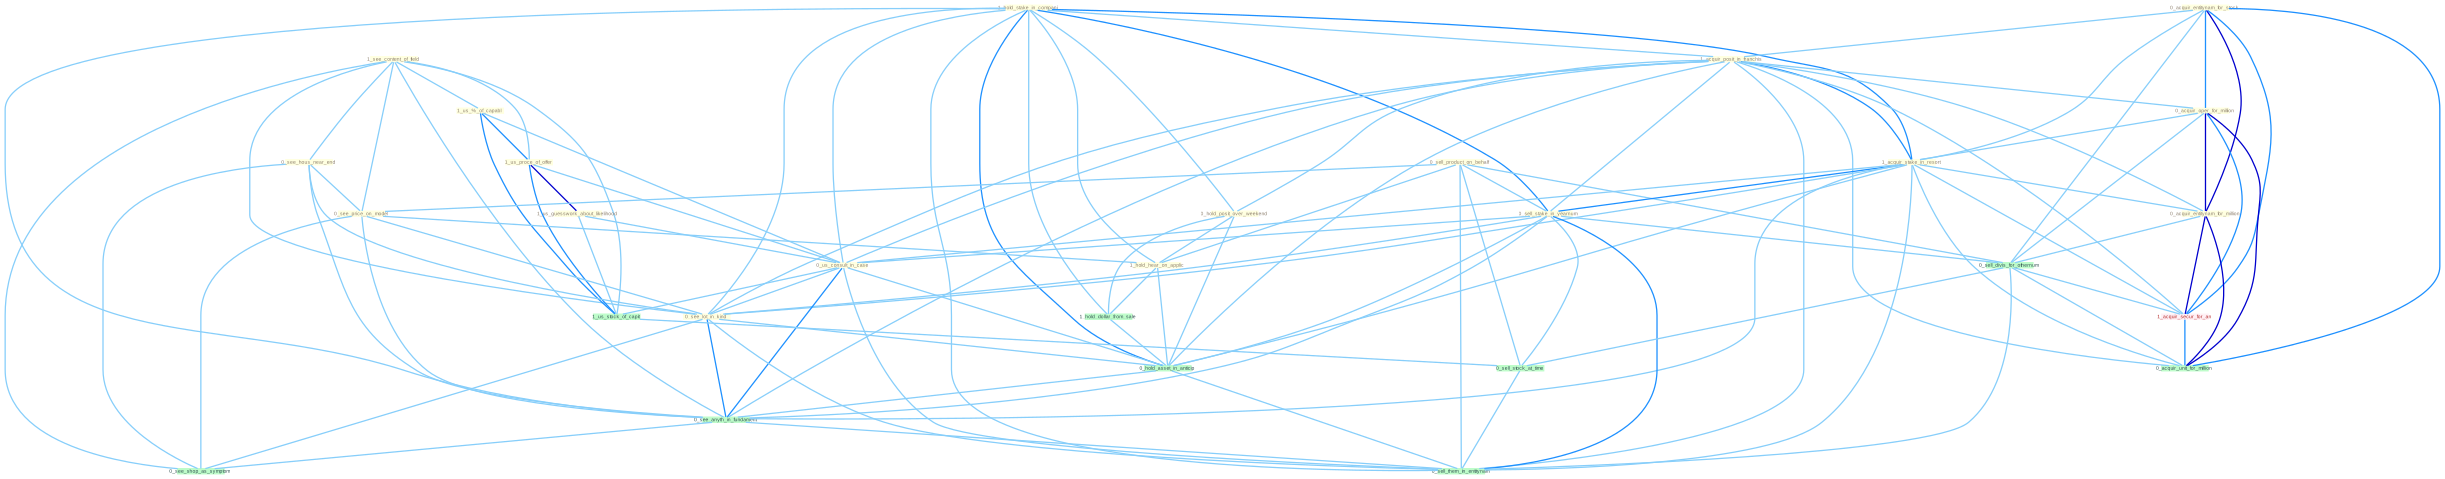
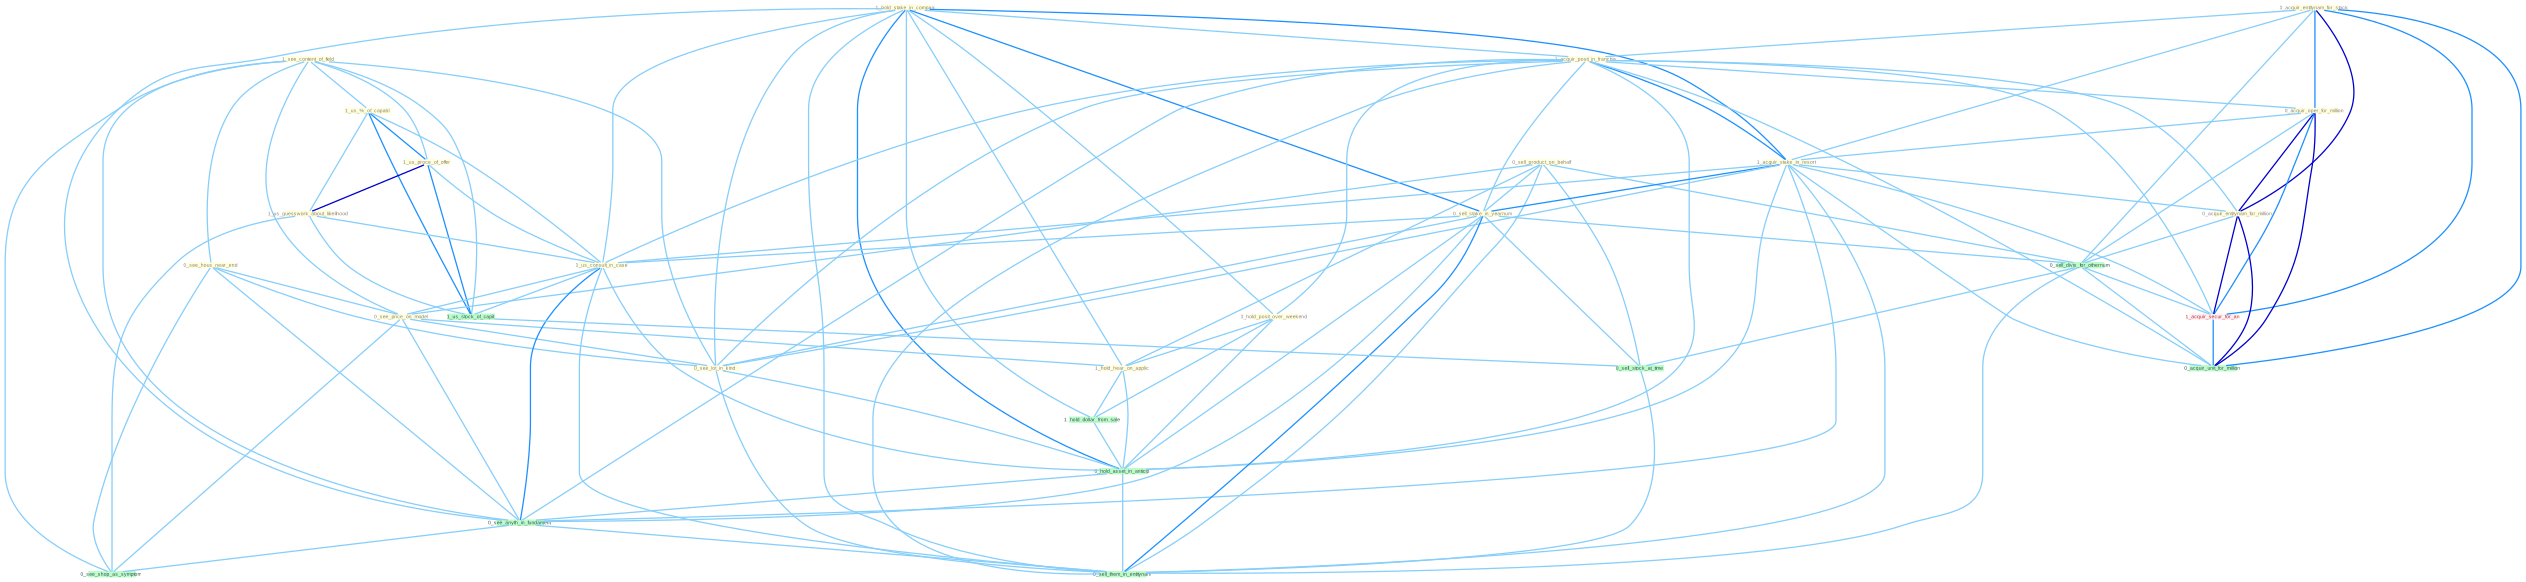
none -> (339, 162)
(775, 291) -> (502, 291)
(716, 368) -> none
(454, 394) -> (129, 322)
